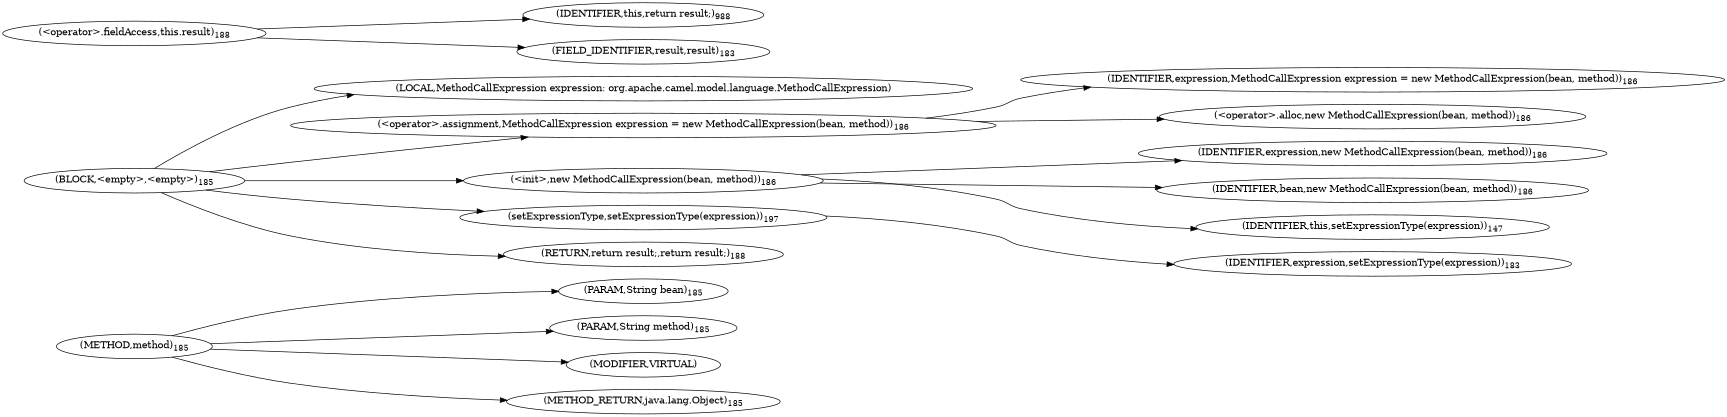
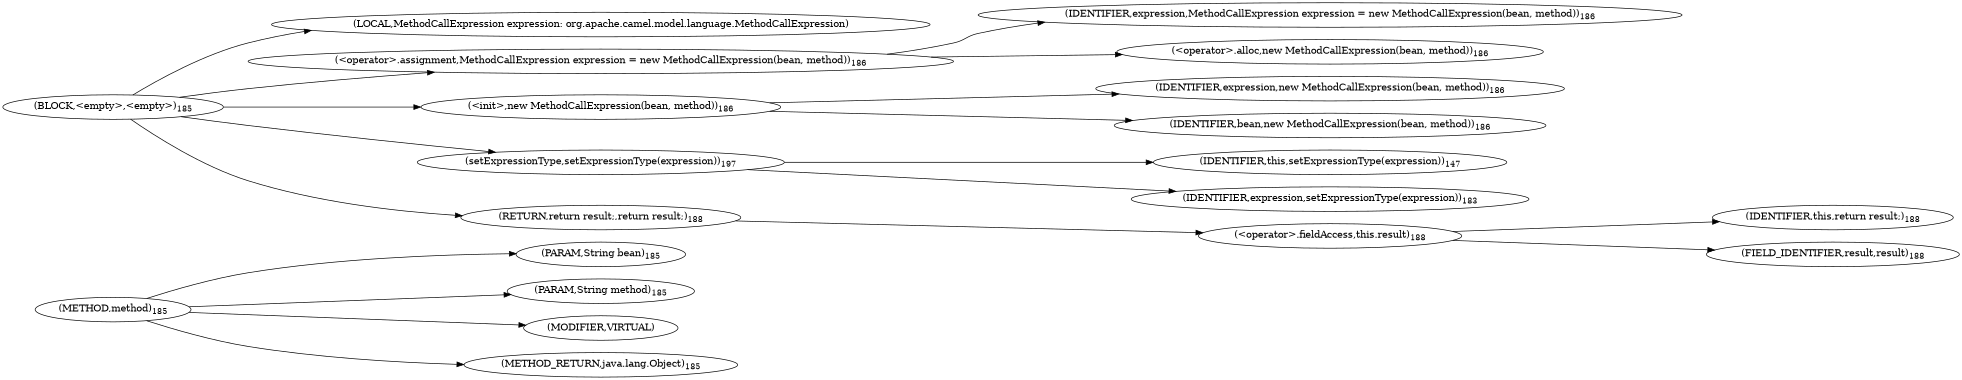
(723, 14) -> (1912, 217)
(727, 51) -> (1917, 253)
(1006, 203) -> (965, 162)
none -> (966, 227)
